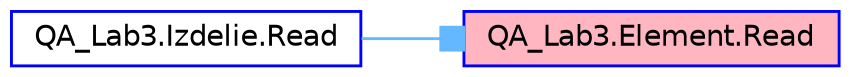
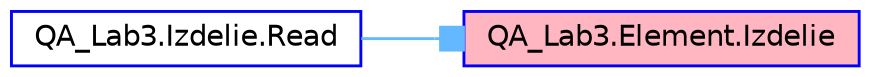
(652, 39) -> (662, 39)
